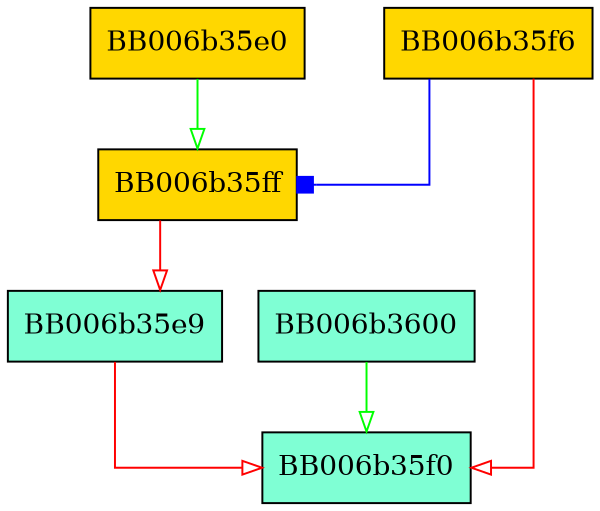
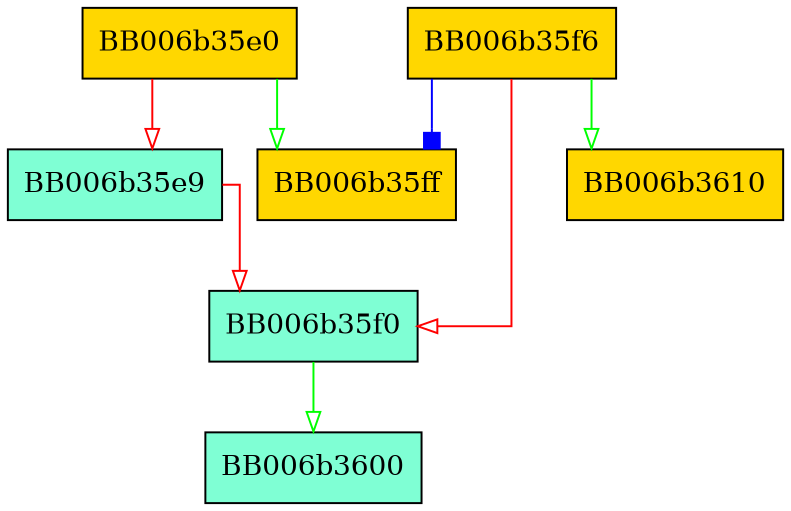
none -> (675, 185)
(160, 245) -> (152, 104)
(367, 387) -> (313, 387)
